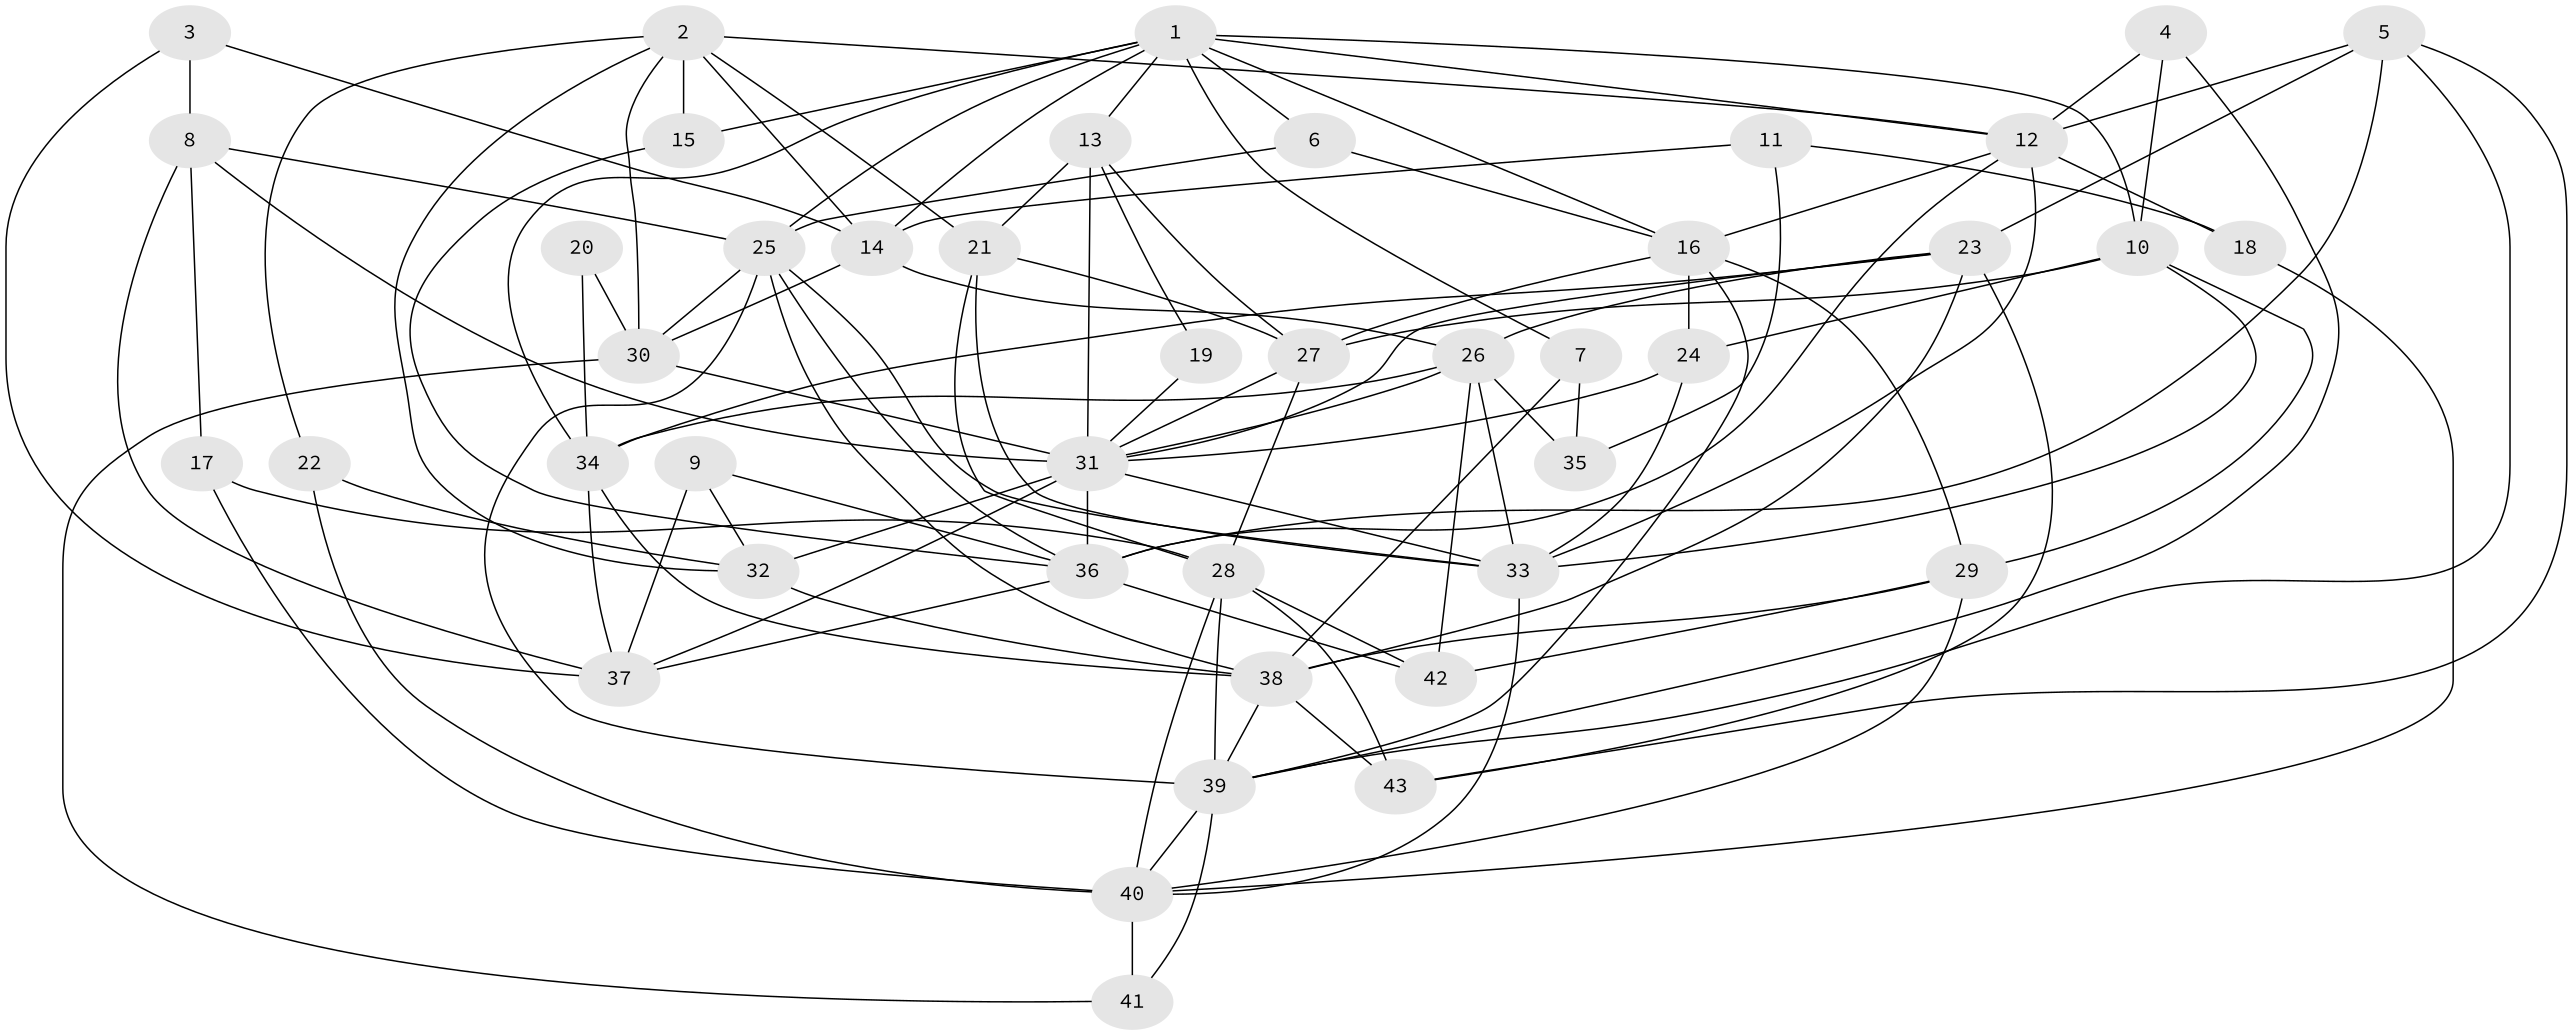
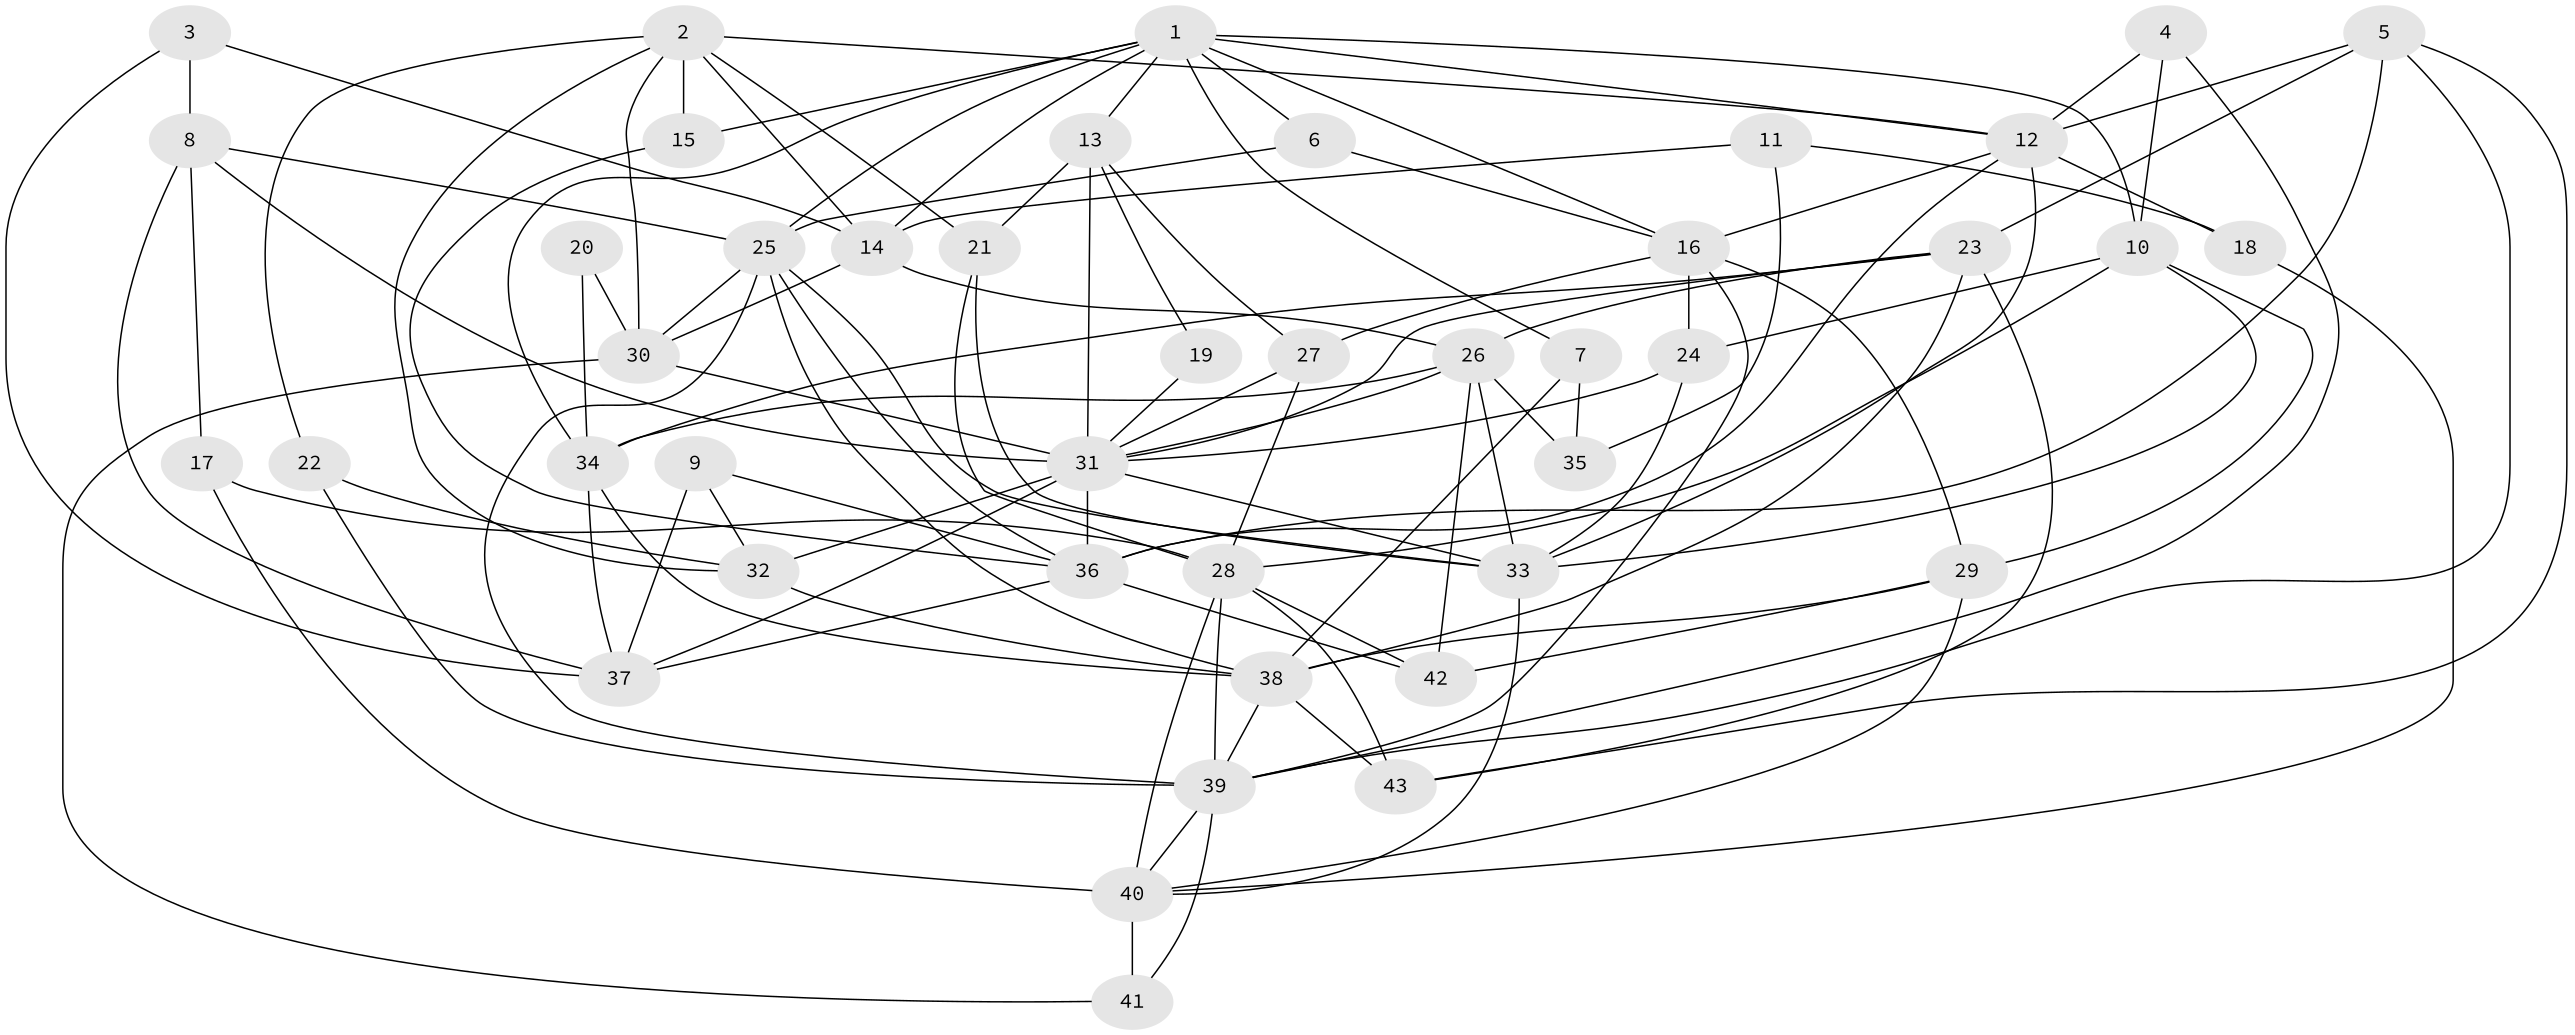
(1149, 294) -> none
(1742, 301) -> (1708, 481)
(628, 806) -> (691, 757)
